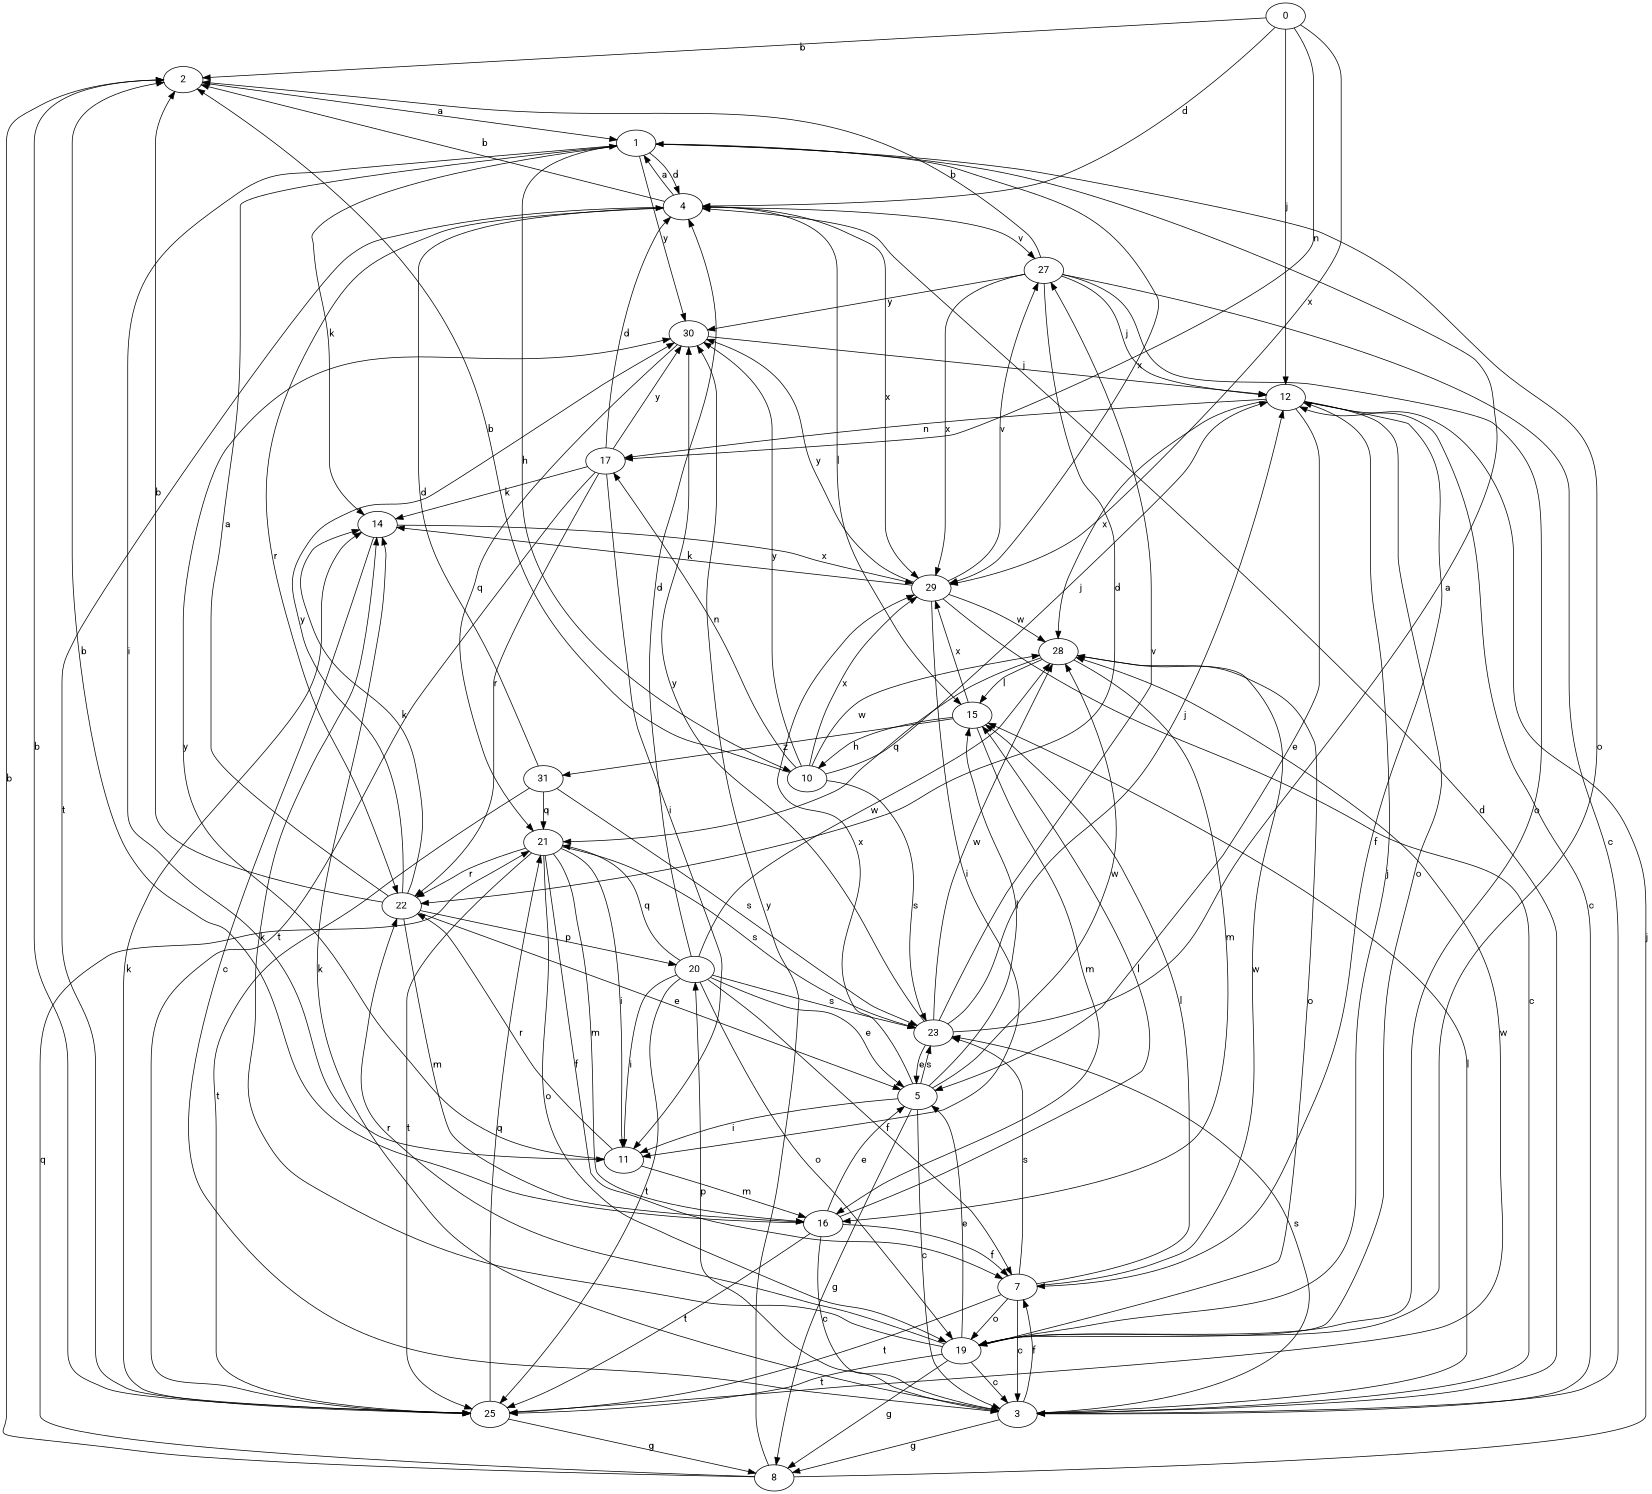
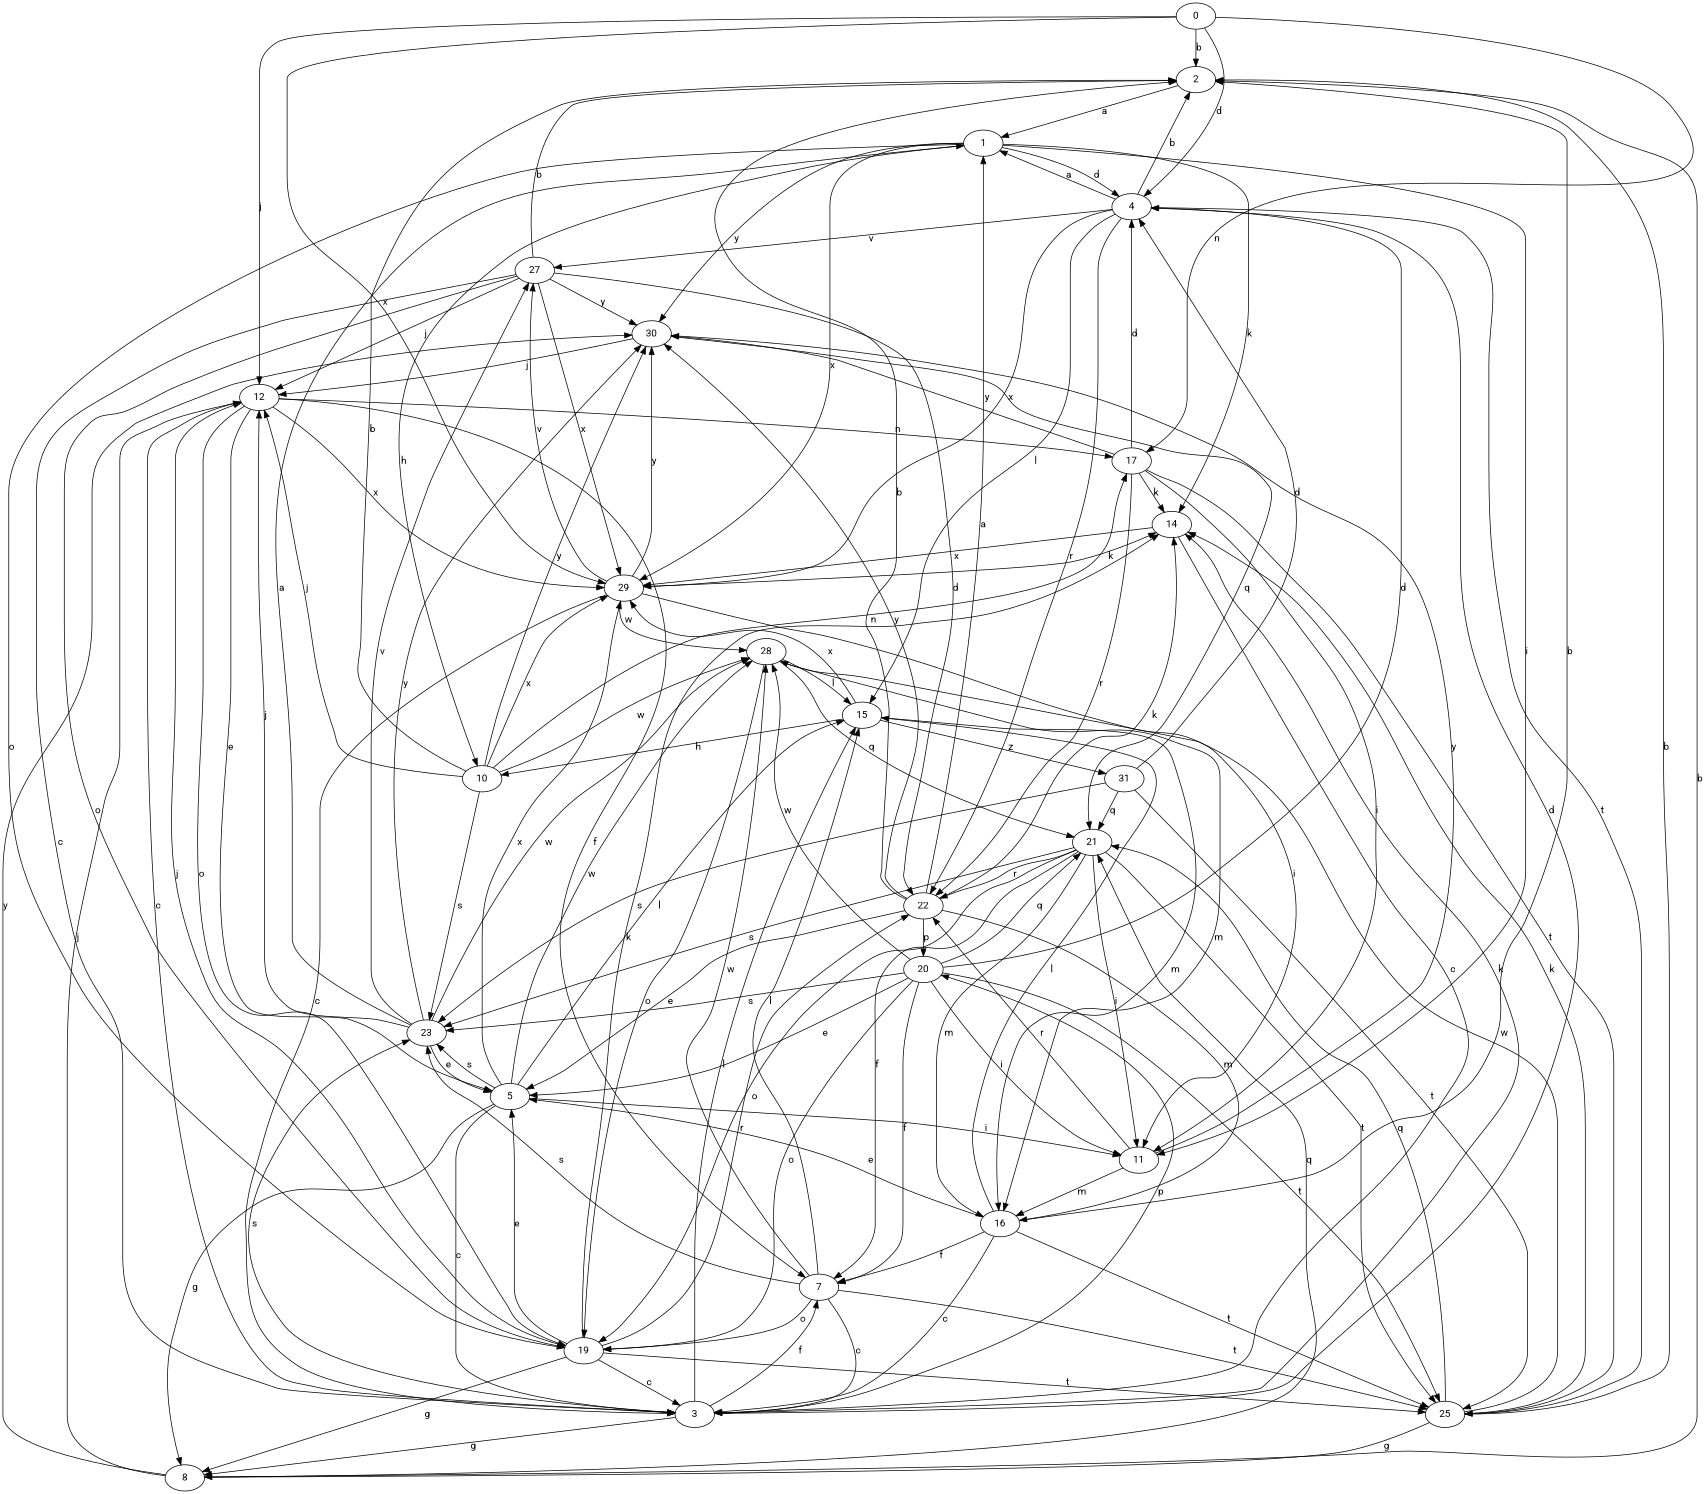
(1125, 483) -> (423, 540)
